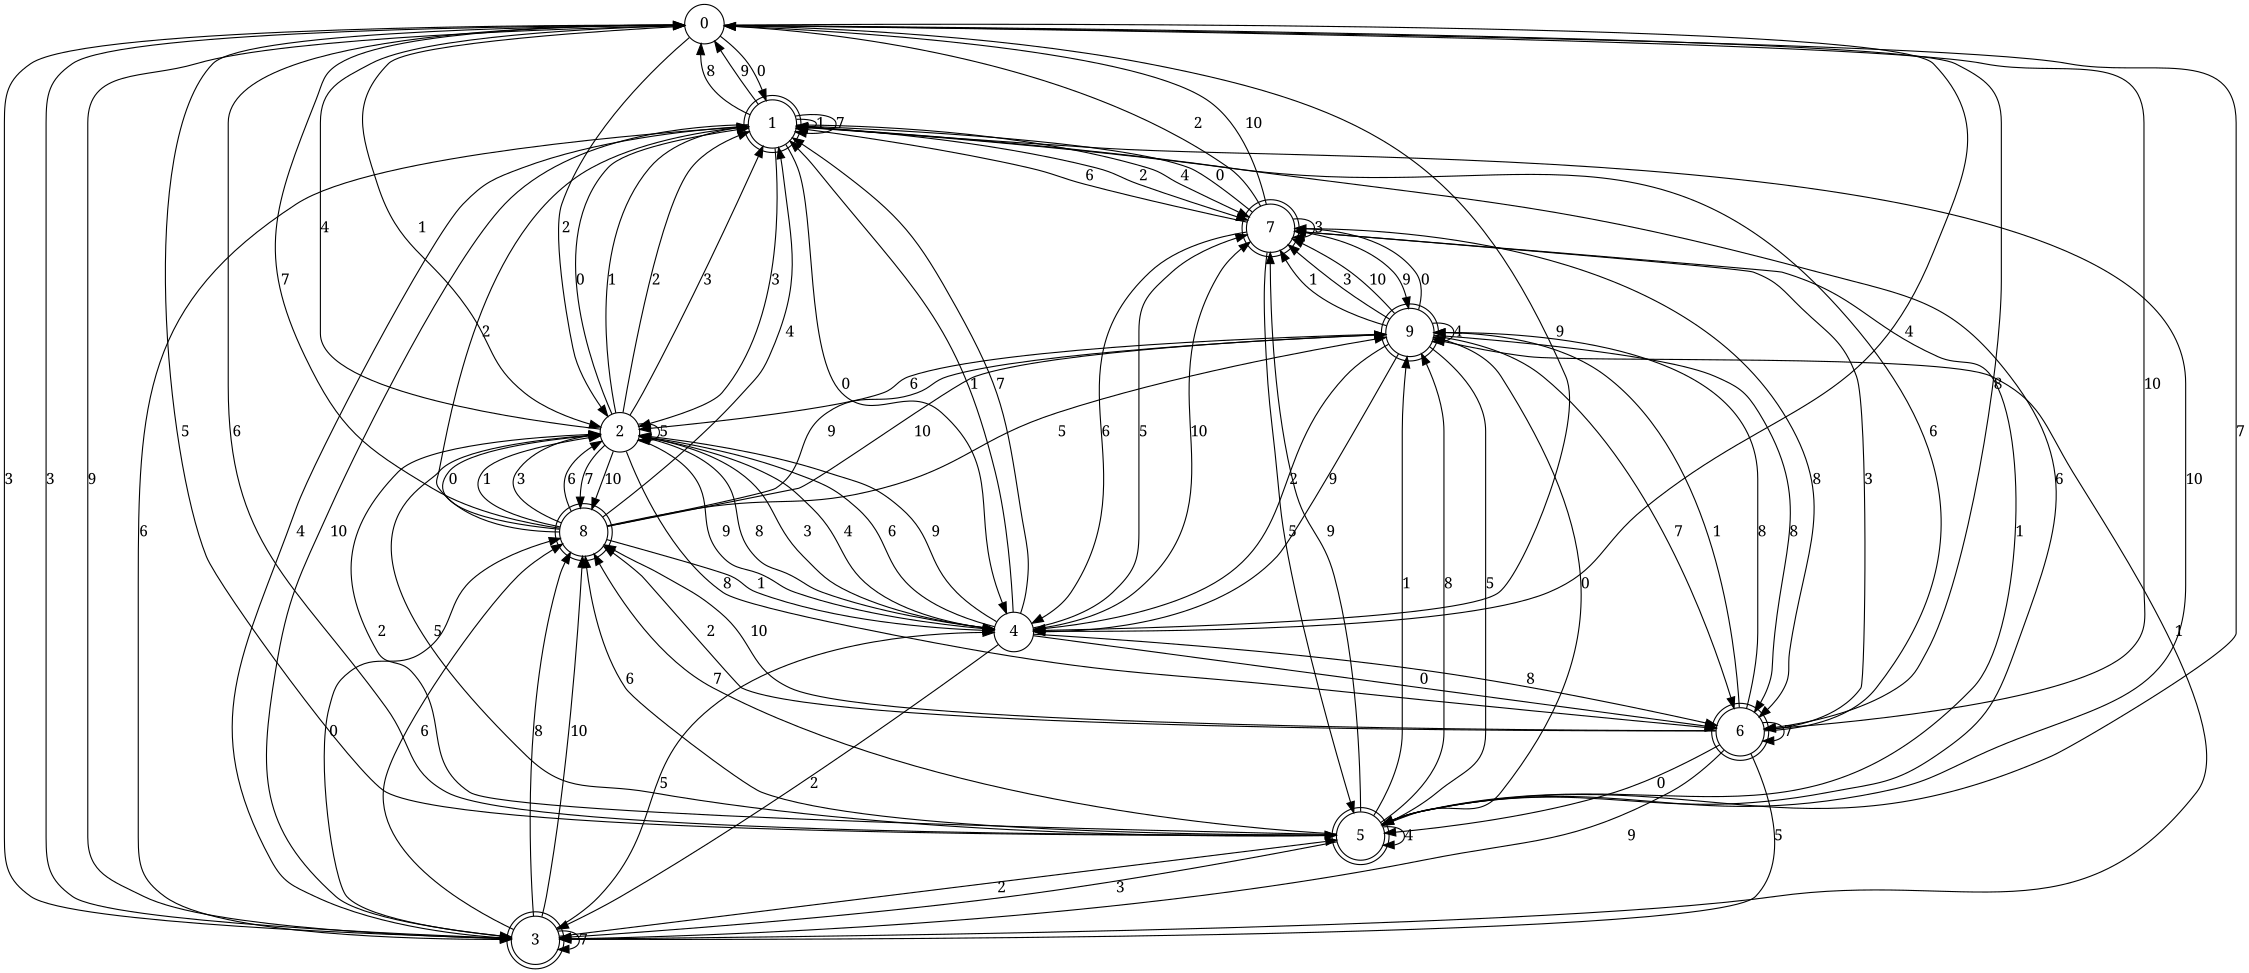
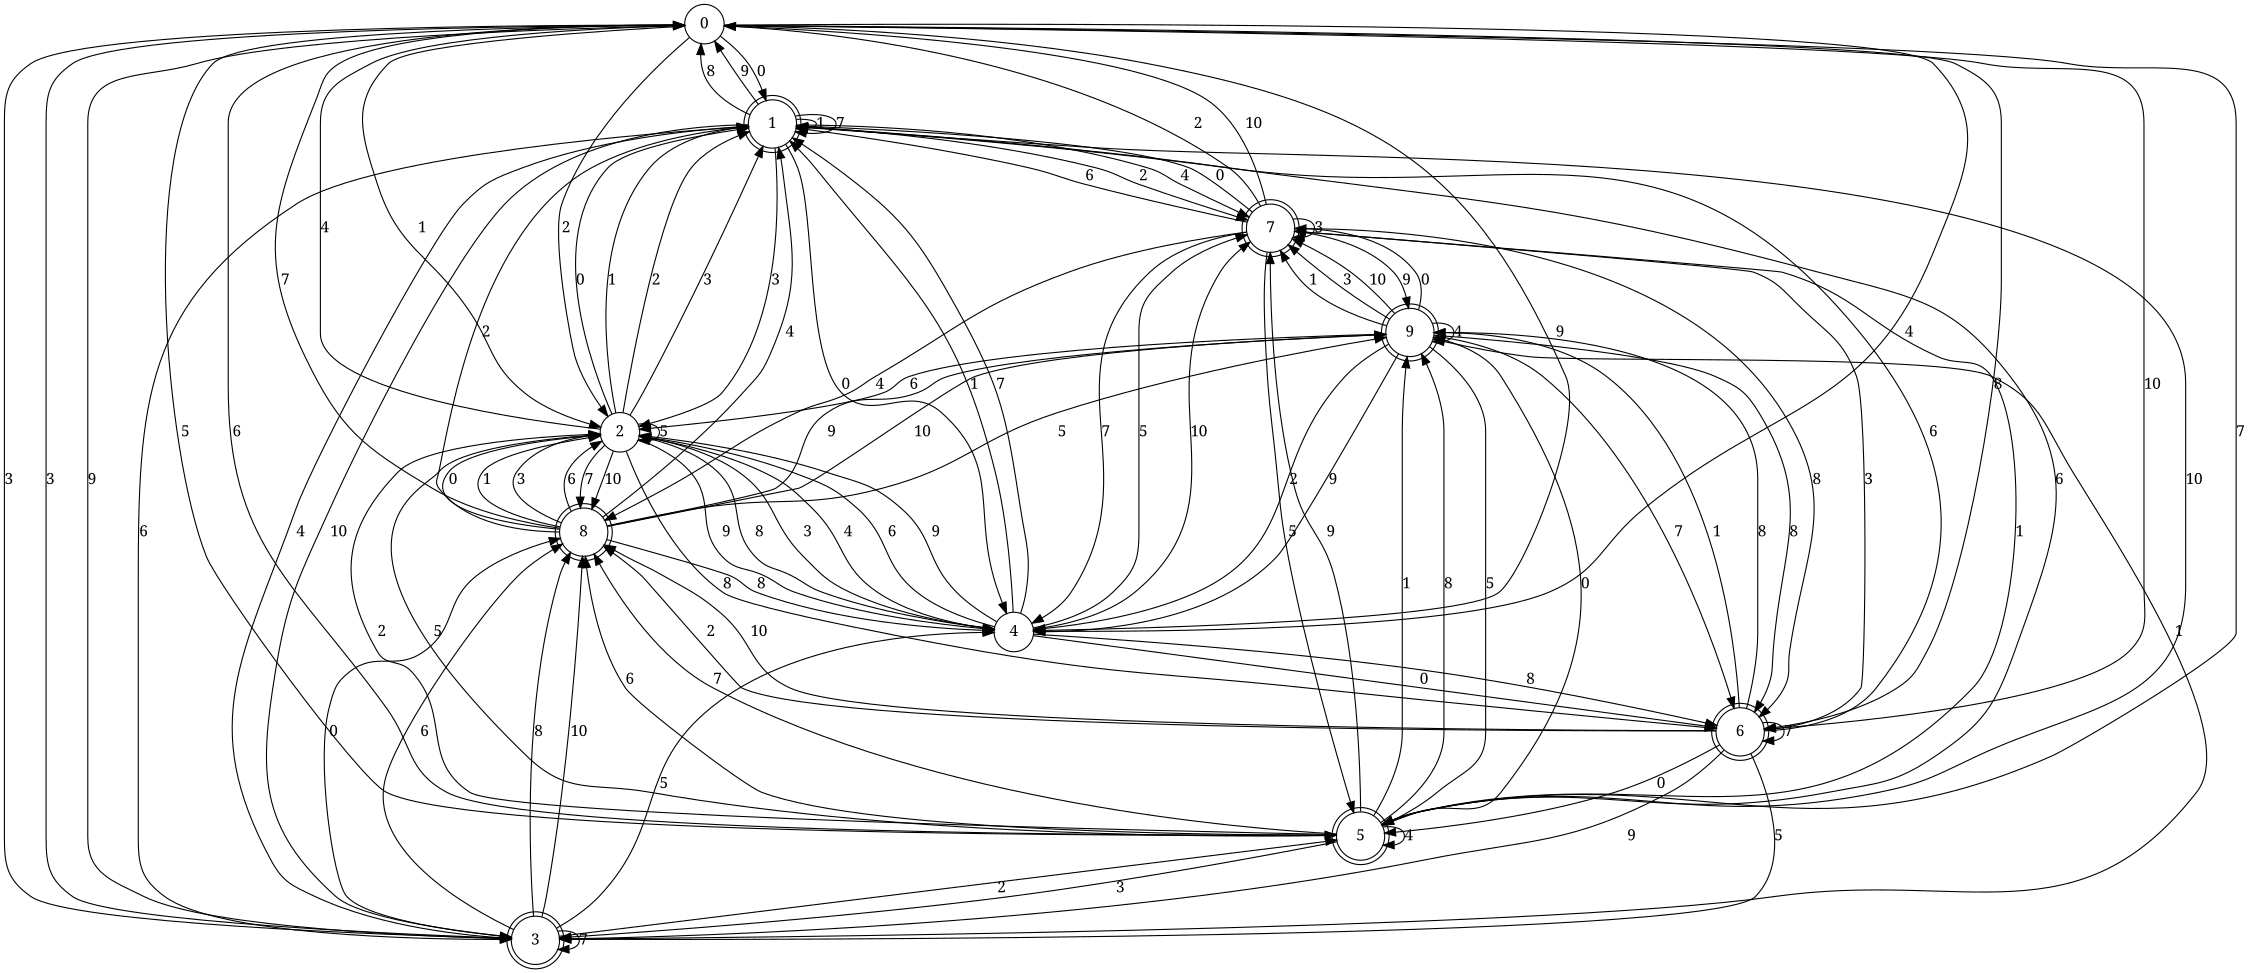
none -> (921, 349)
(1106, 432) -> (1106, 432)
(761, 584) -> (761, 584)
(787, 792) -> none
